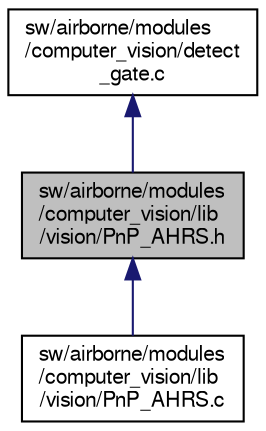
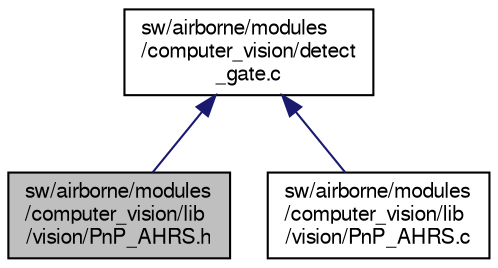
(133, 308) -> (320, 142)
